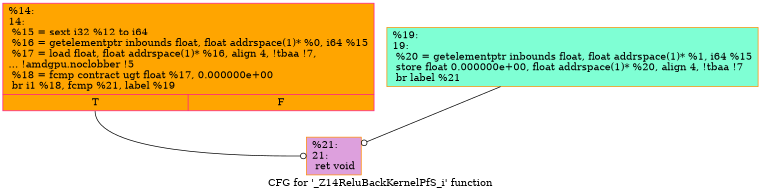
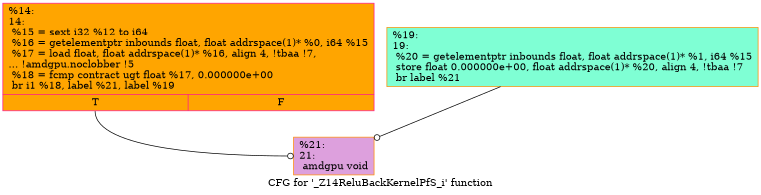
(92, 86) -> (92, 86)
(334, 166) -> (334, 166)
